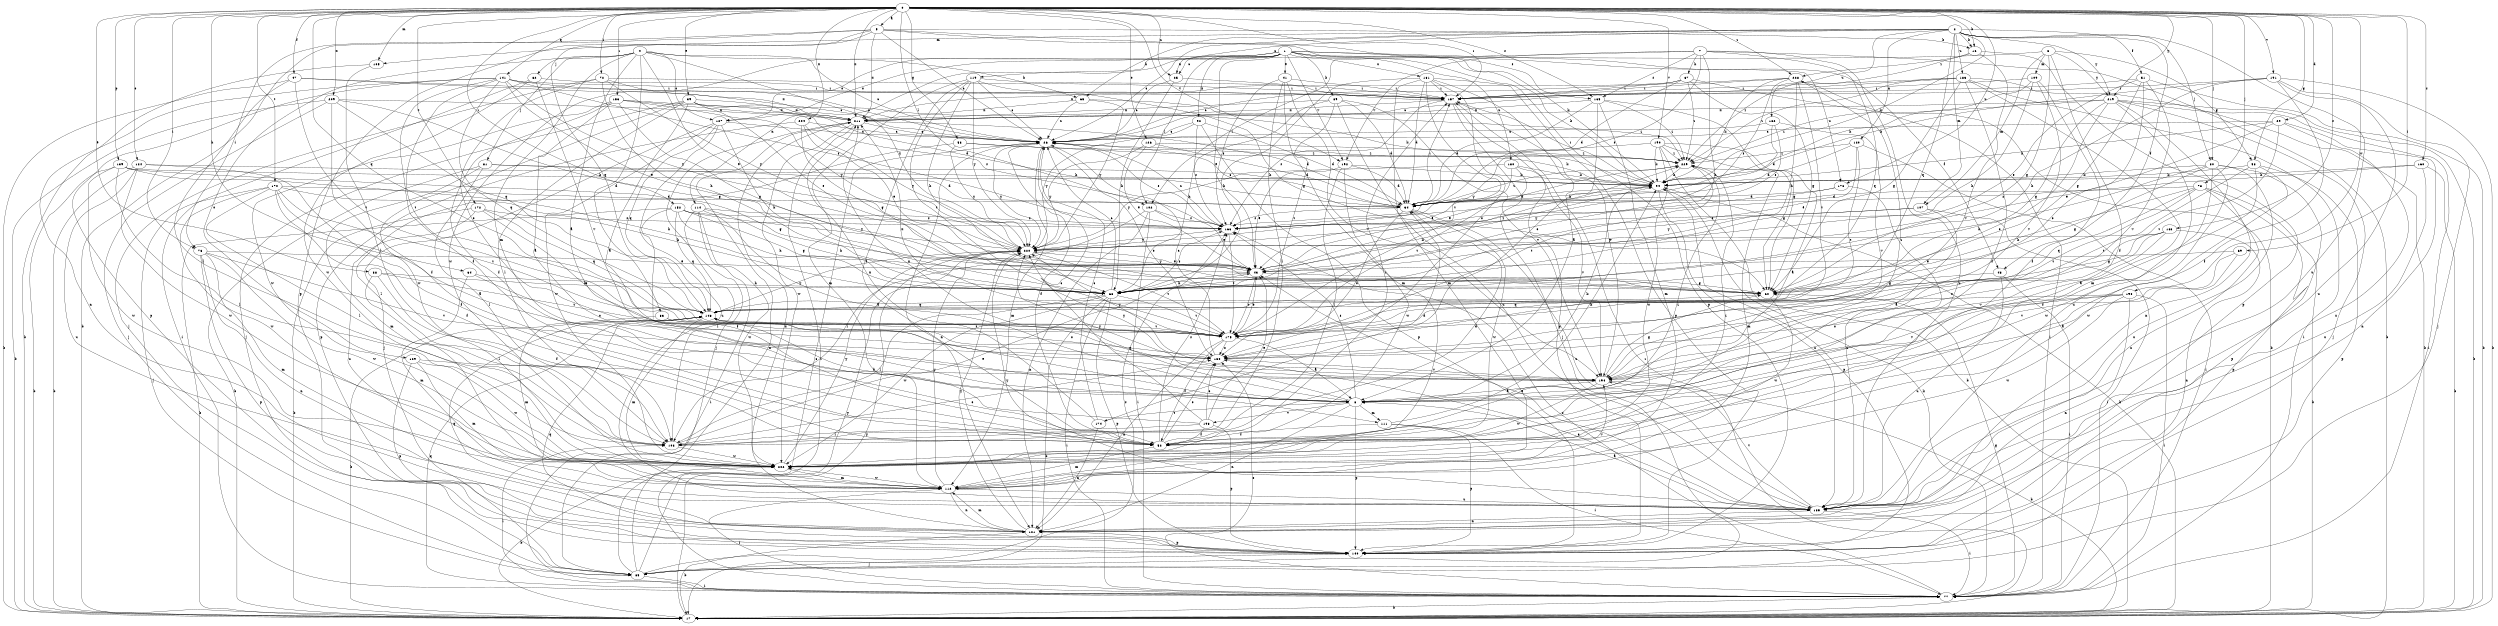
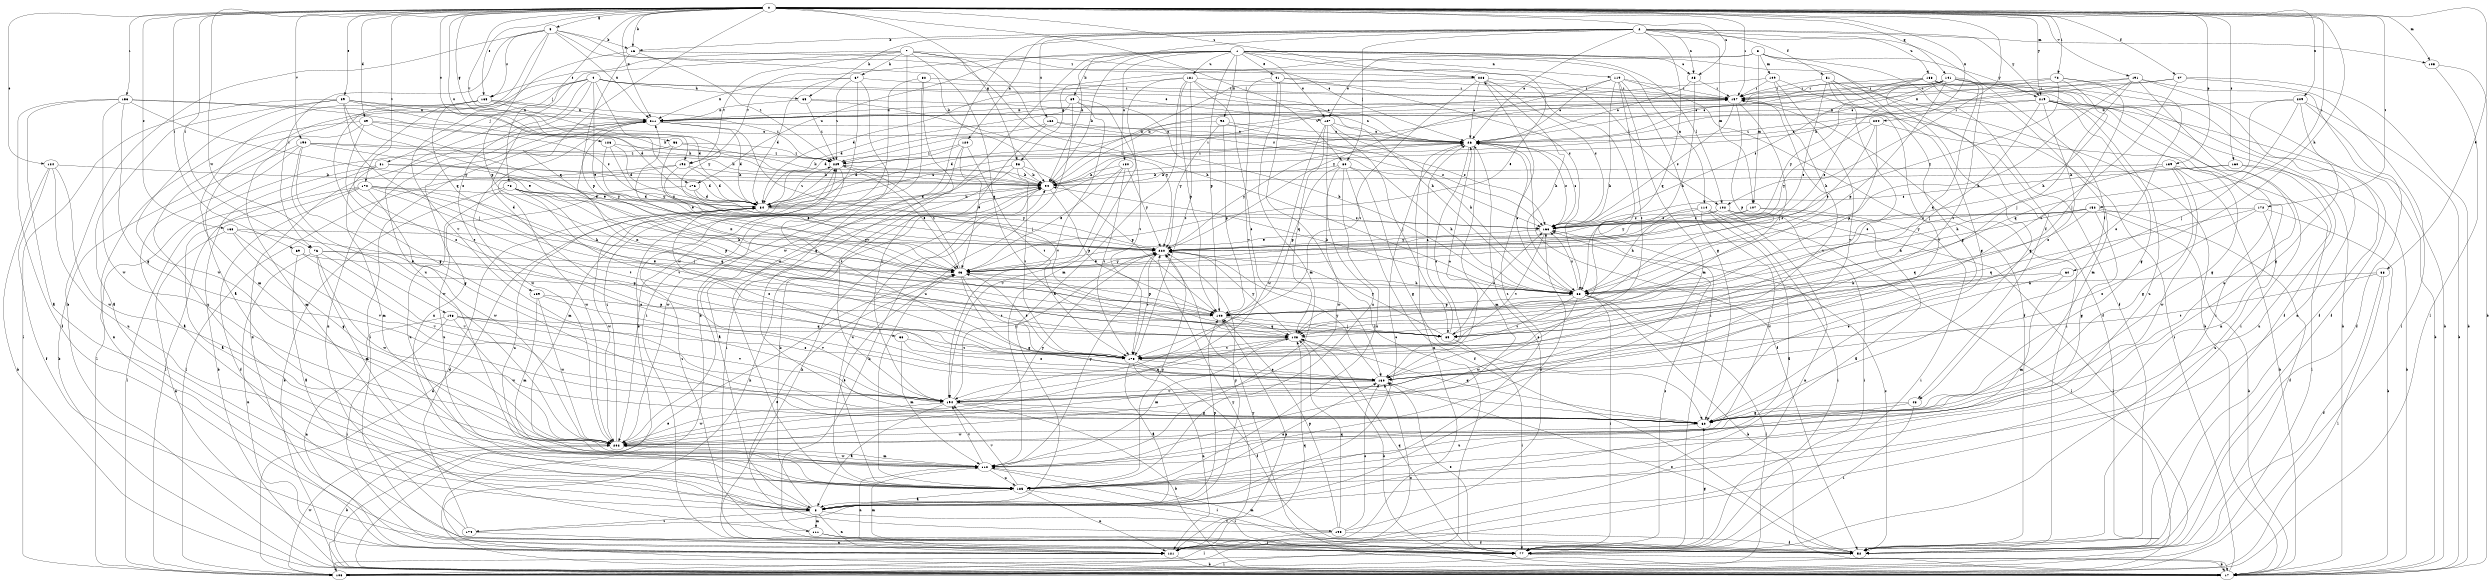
(585, 57) -> none
(874, 370) -> (1342, 435)
(1470, 494) -> (1102, 290)
